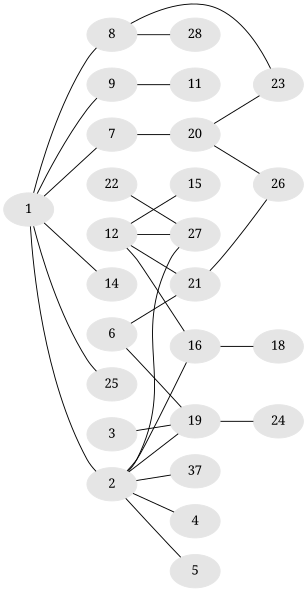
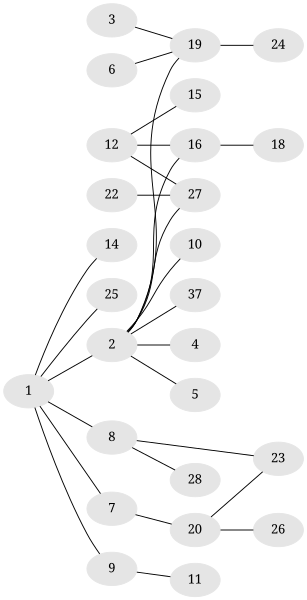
none -> (195, 245)
(195, 284) -> none
